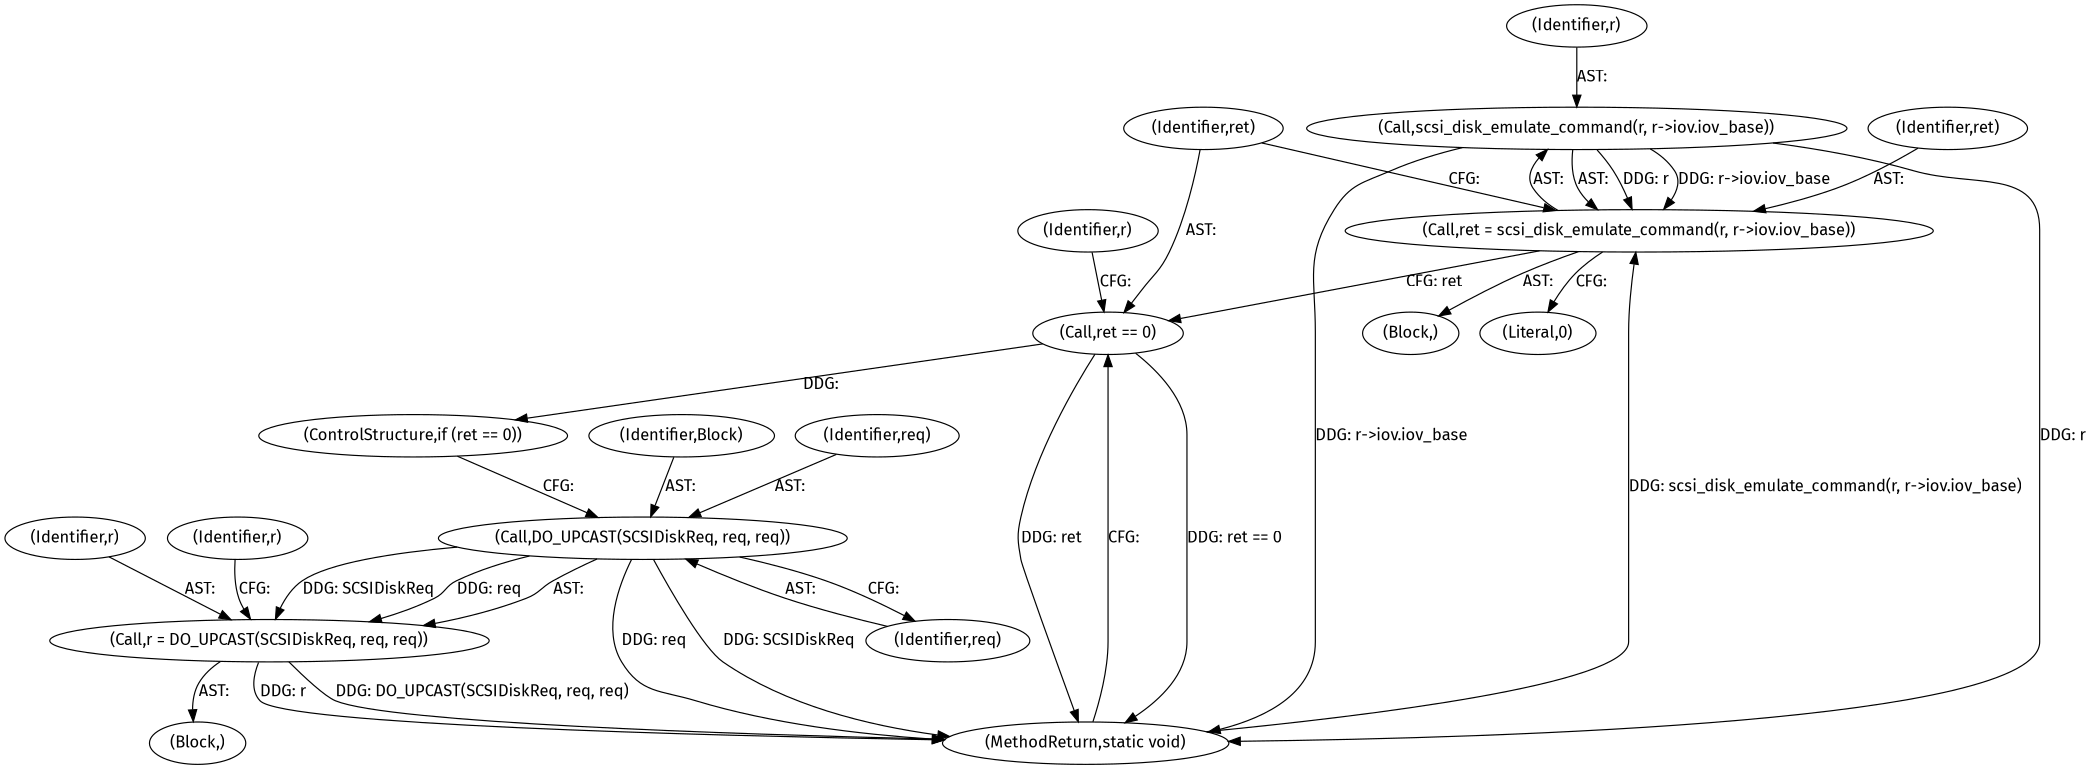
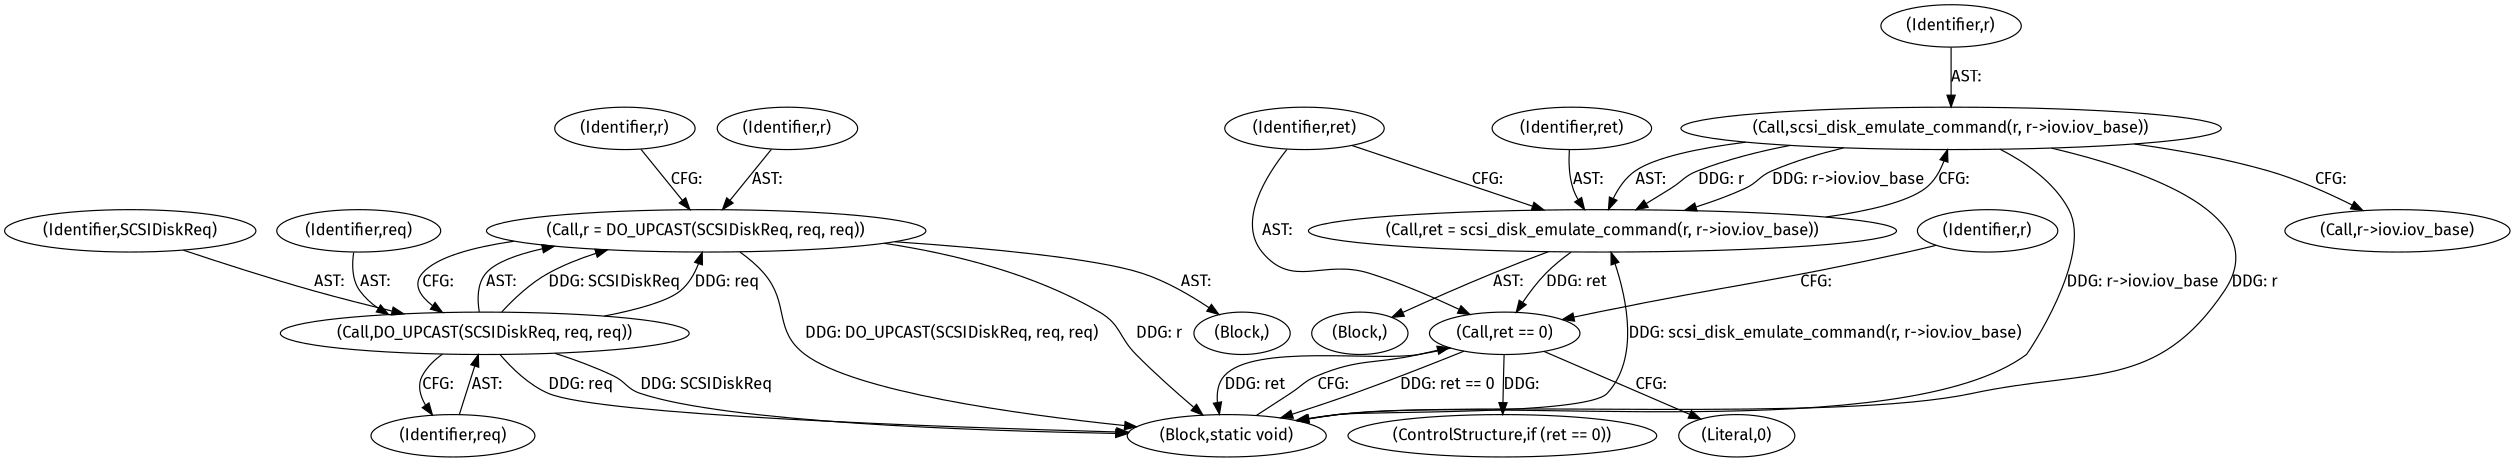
(1551, 180) -> (1956, 180)
none -> (2397, 231)
(1575, 274) -> (1624, 386)
(1435, 282) -> (1577, 282)
(682, 436) -> (130, 231)
(522, 485) -> (447, 257)
(1086, 743) -> (1227, 436)
